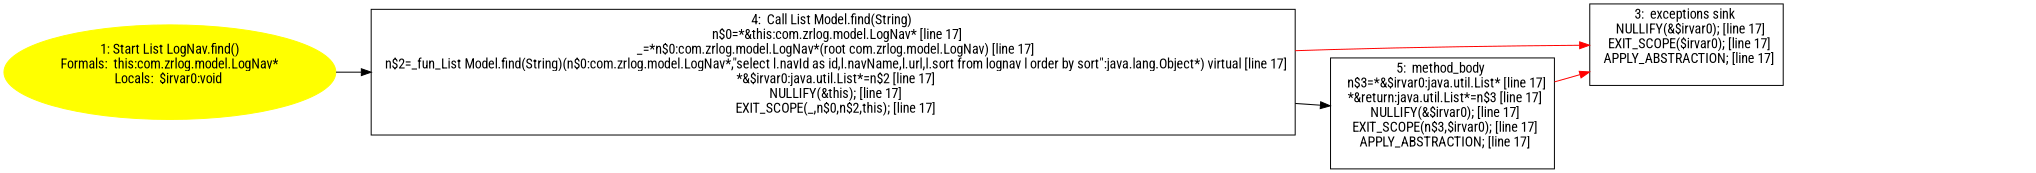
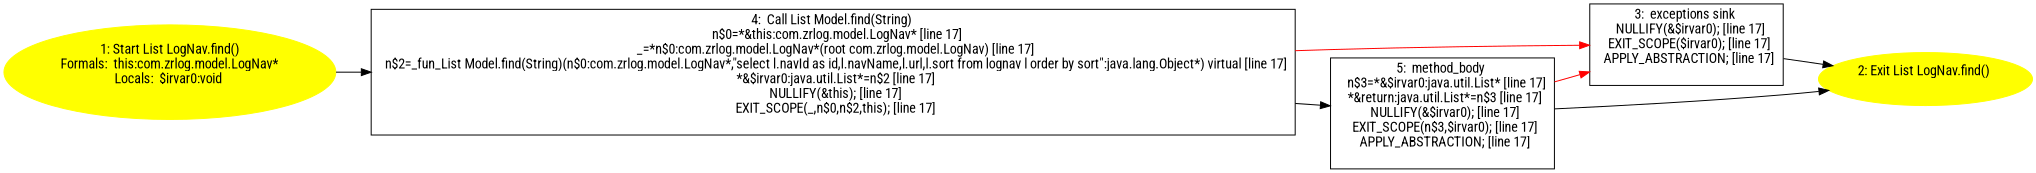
none -> (1925, 79)
